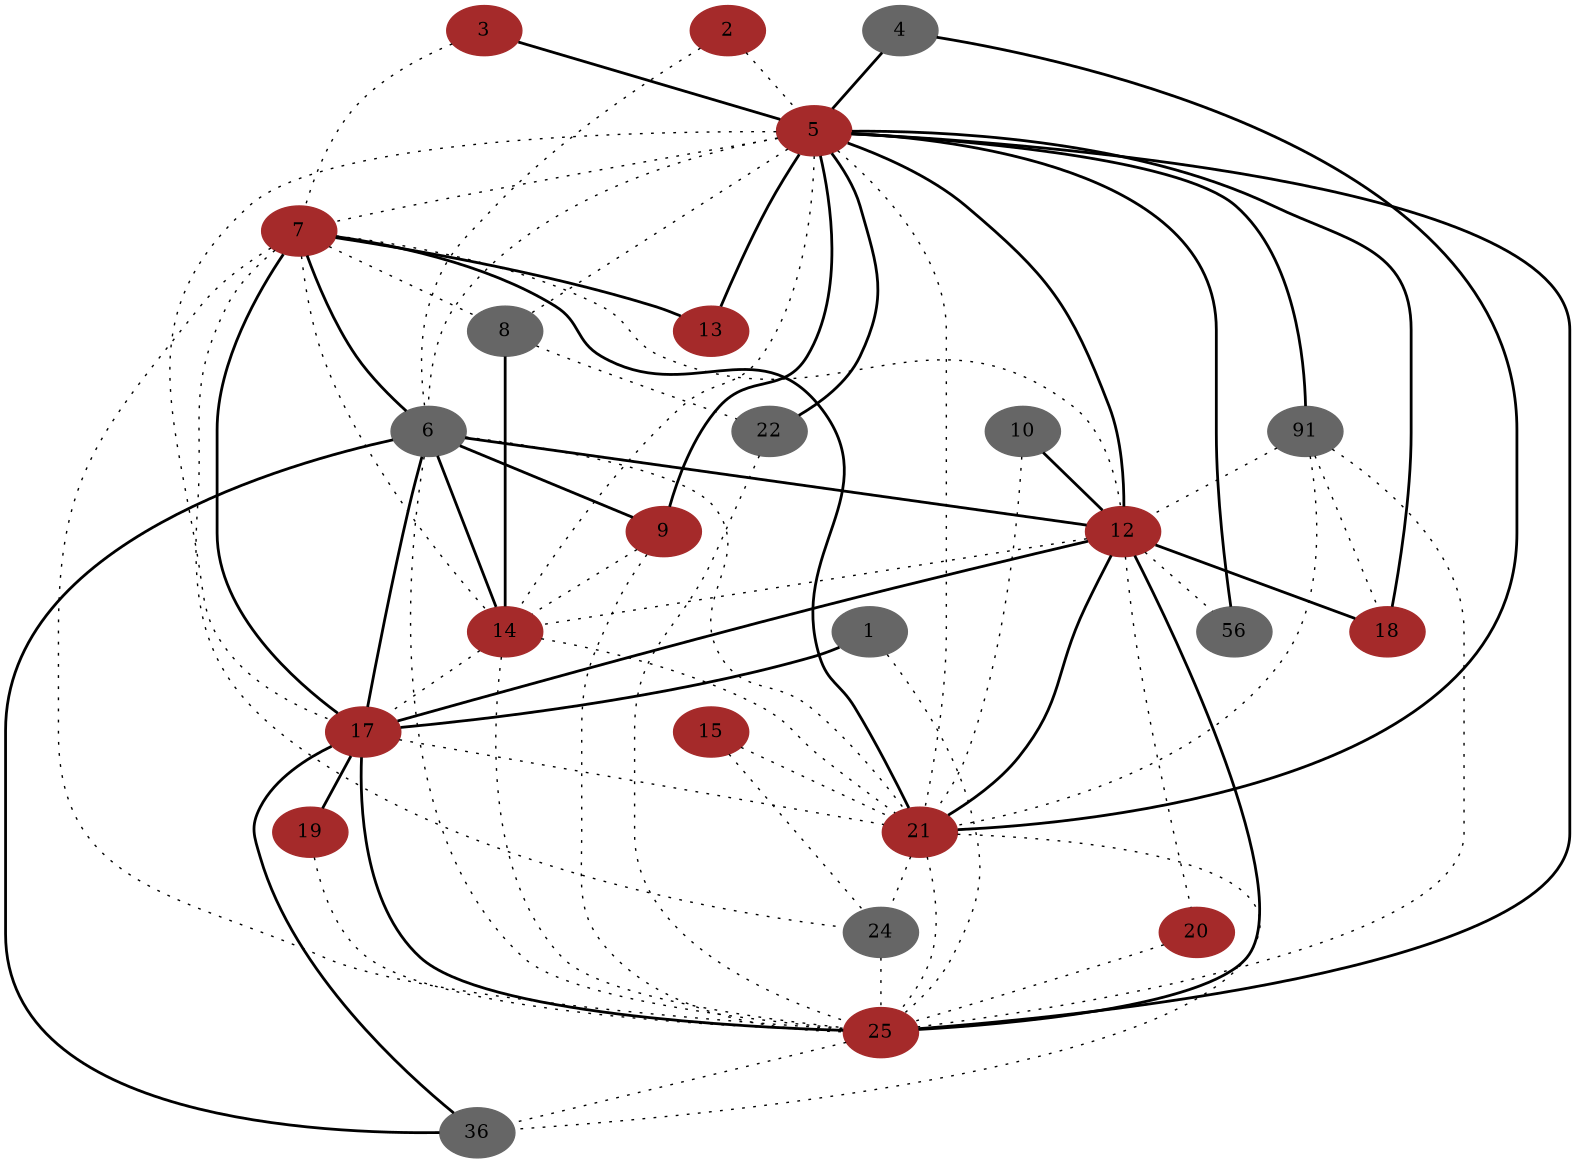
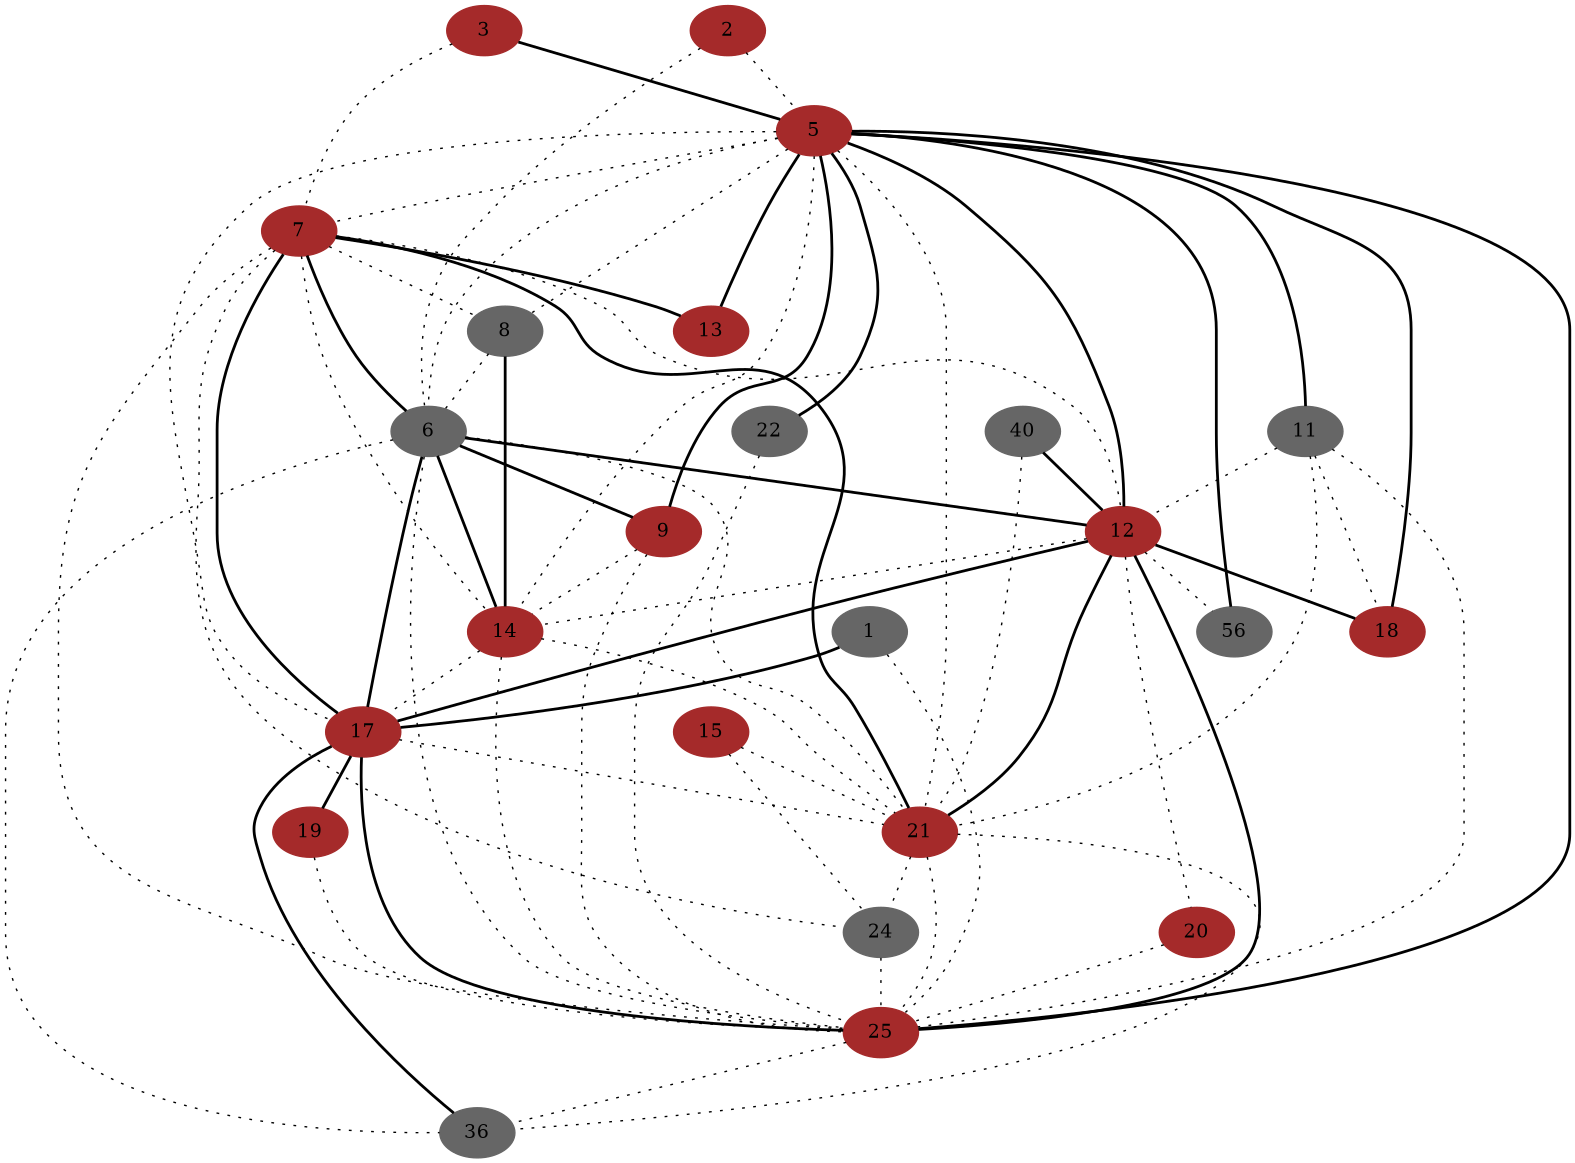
(900, 31) -> none
(636, 384) -> (467, 381)
(1023, 431) -> (1023, 431)
(1305, 431) -> (1305, 431)
(6, 835) -> (6, 835)
